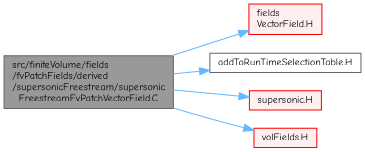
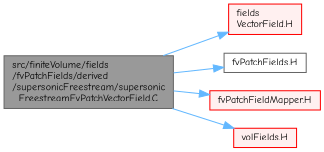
(285, 63) -> (265, 63)
(285, 100) -> (265, 100)
